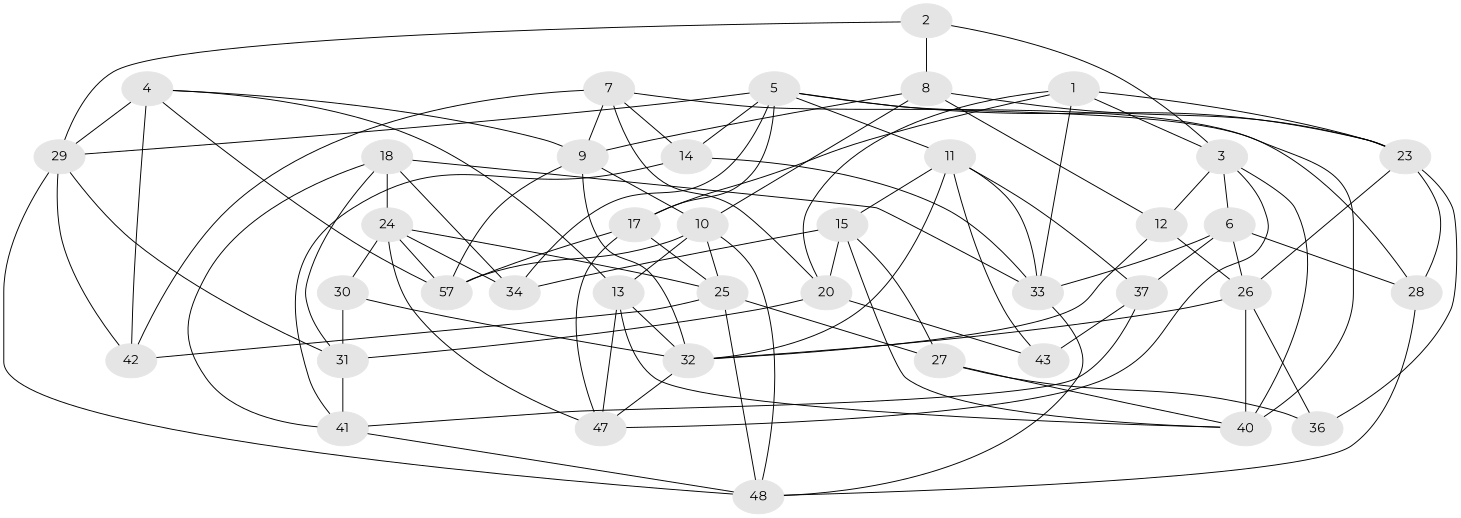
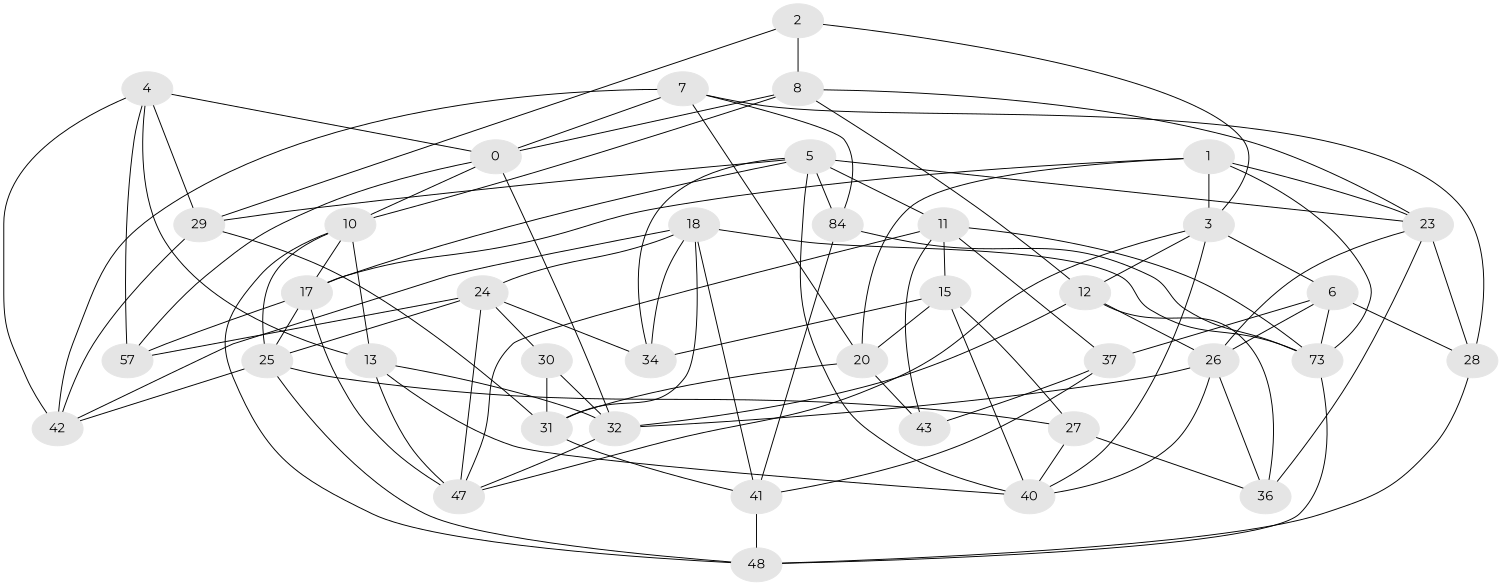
(583, 157) -> (496, 157)
(687, 157) -> (838, 225)
(547, 261) -> (329, 259)
(1038, 293) -> (1318, 361)
none -> (351, 306)
(856, 312) -> (630, 306)
none -> (1253, 351)
(261, 444) -> none
